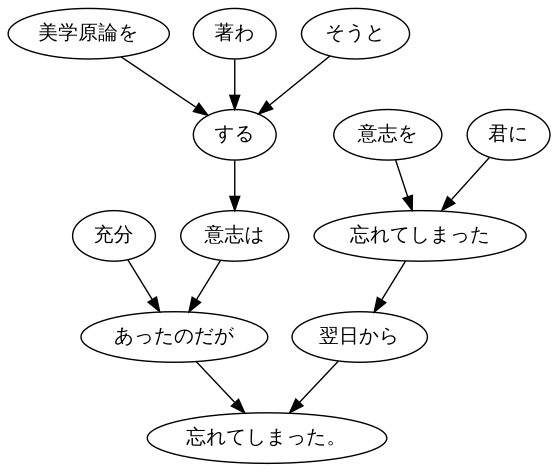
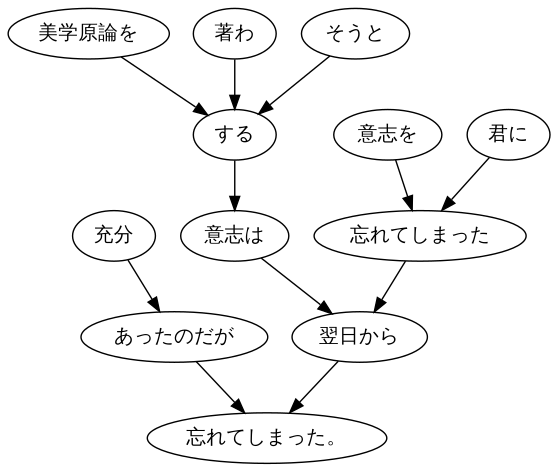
(208, 280) -> (291, 281)
